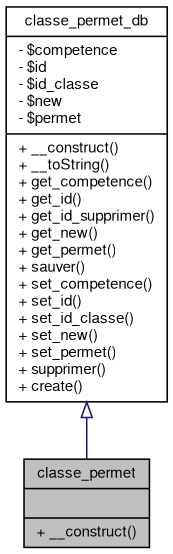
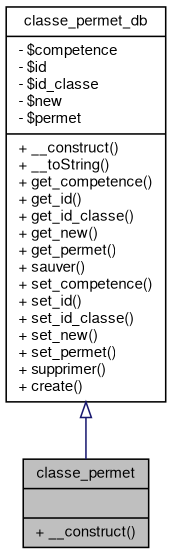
(87, 216) -> (77, 216)
